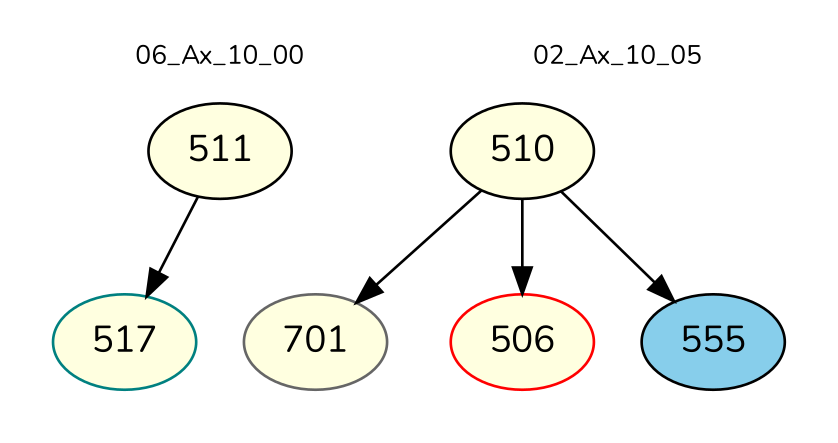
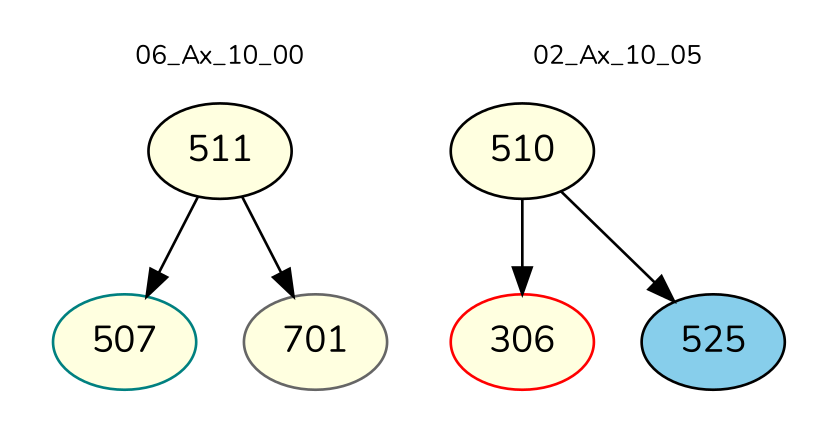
(447, 221) -> (262, 235)
(125, 342) -> (125, 342)
(522, 342) -> (522, 342)
(713, 342) -> (713, 342)
